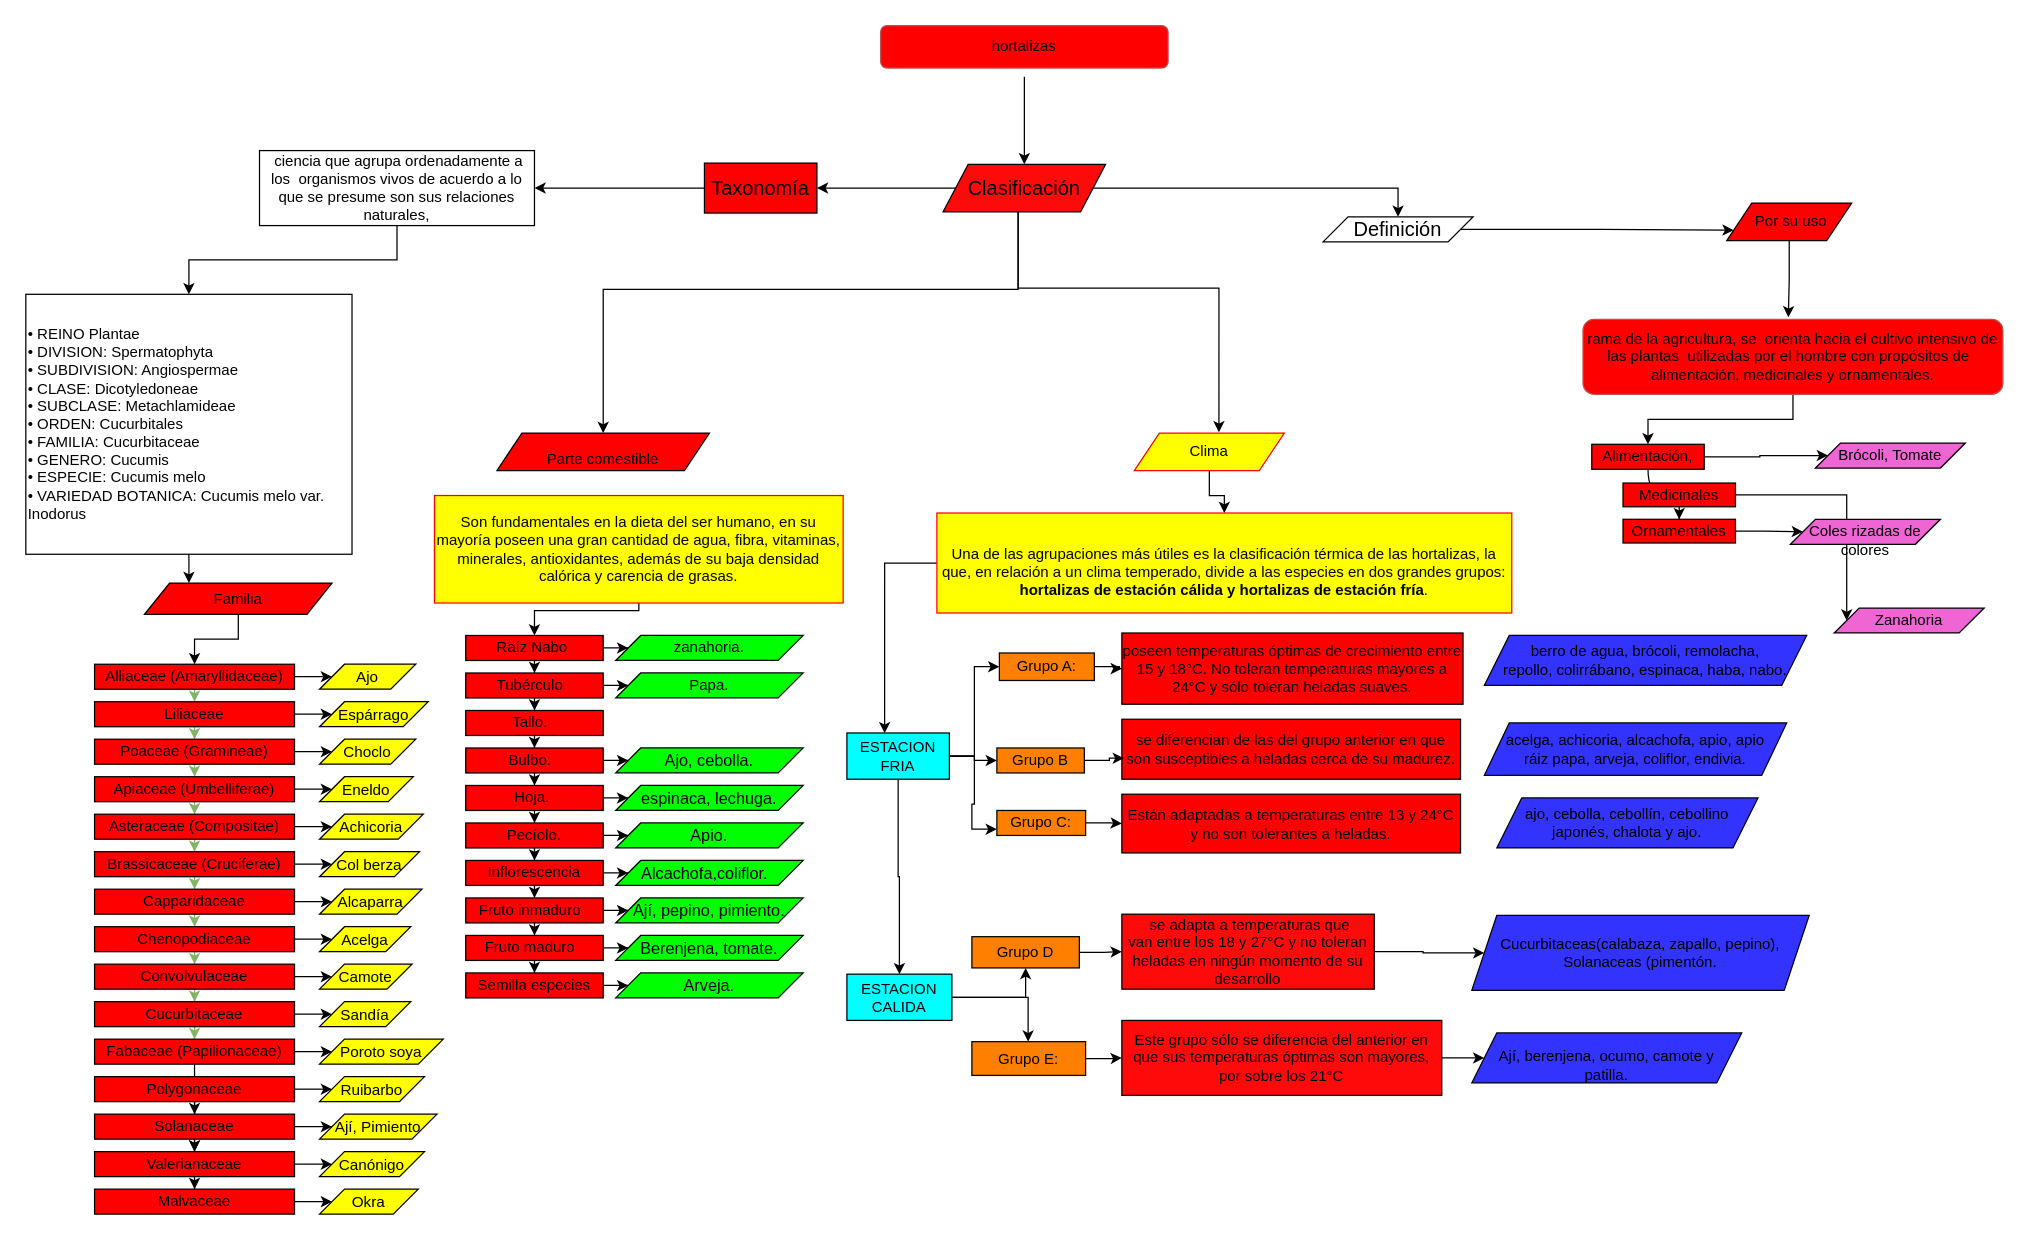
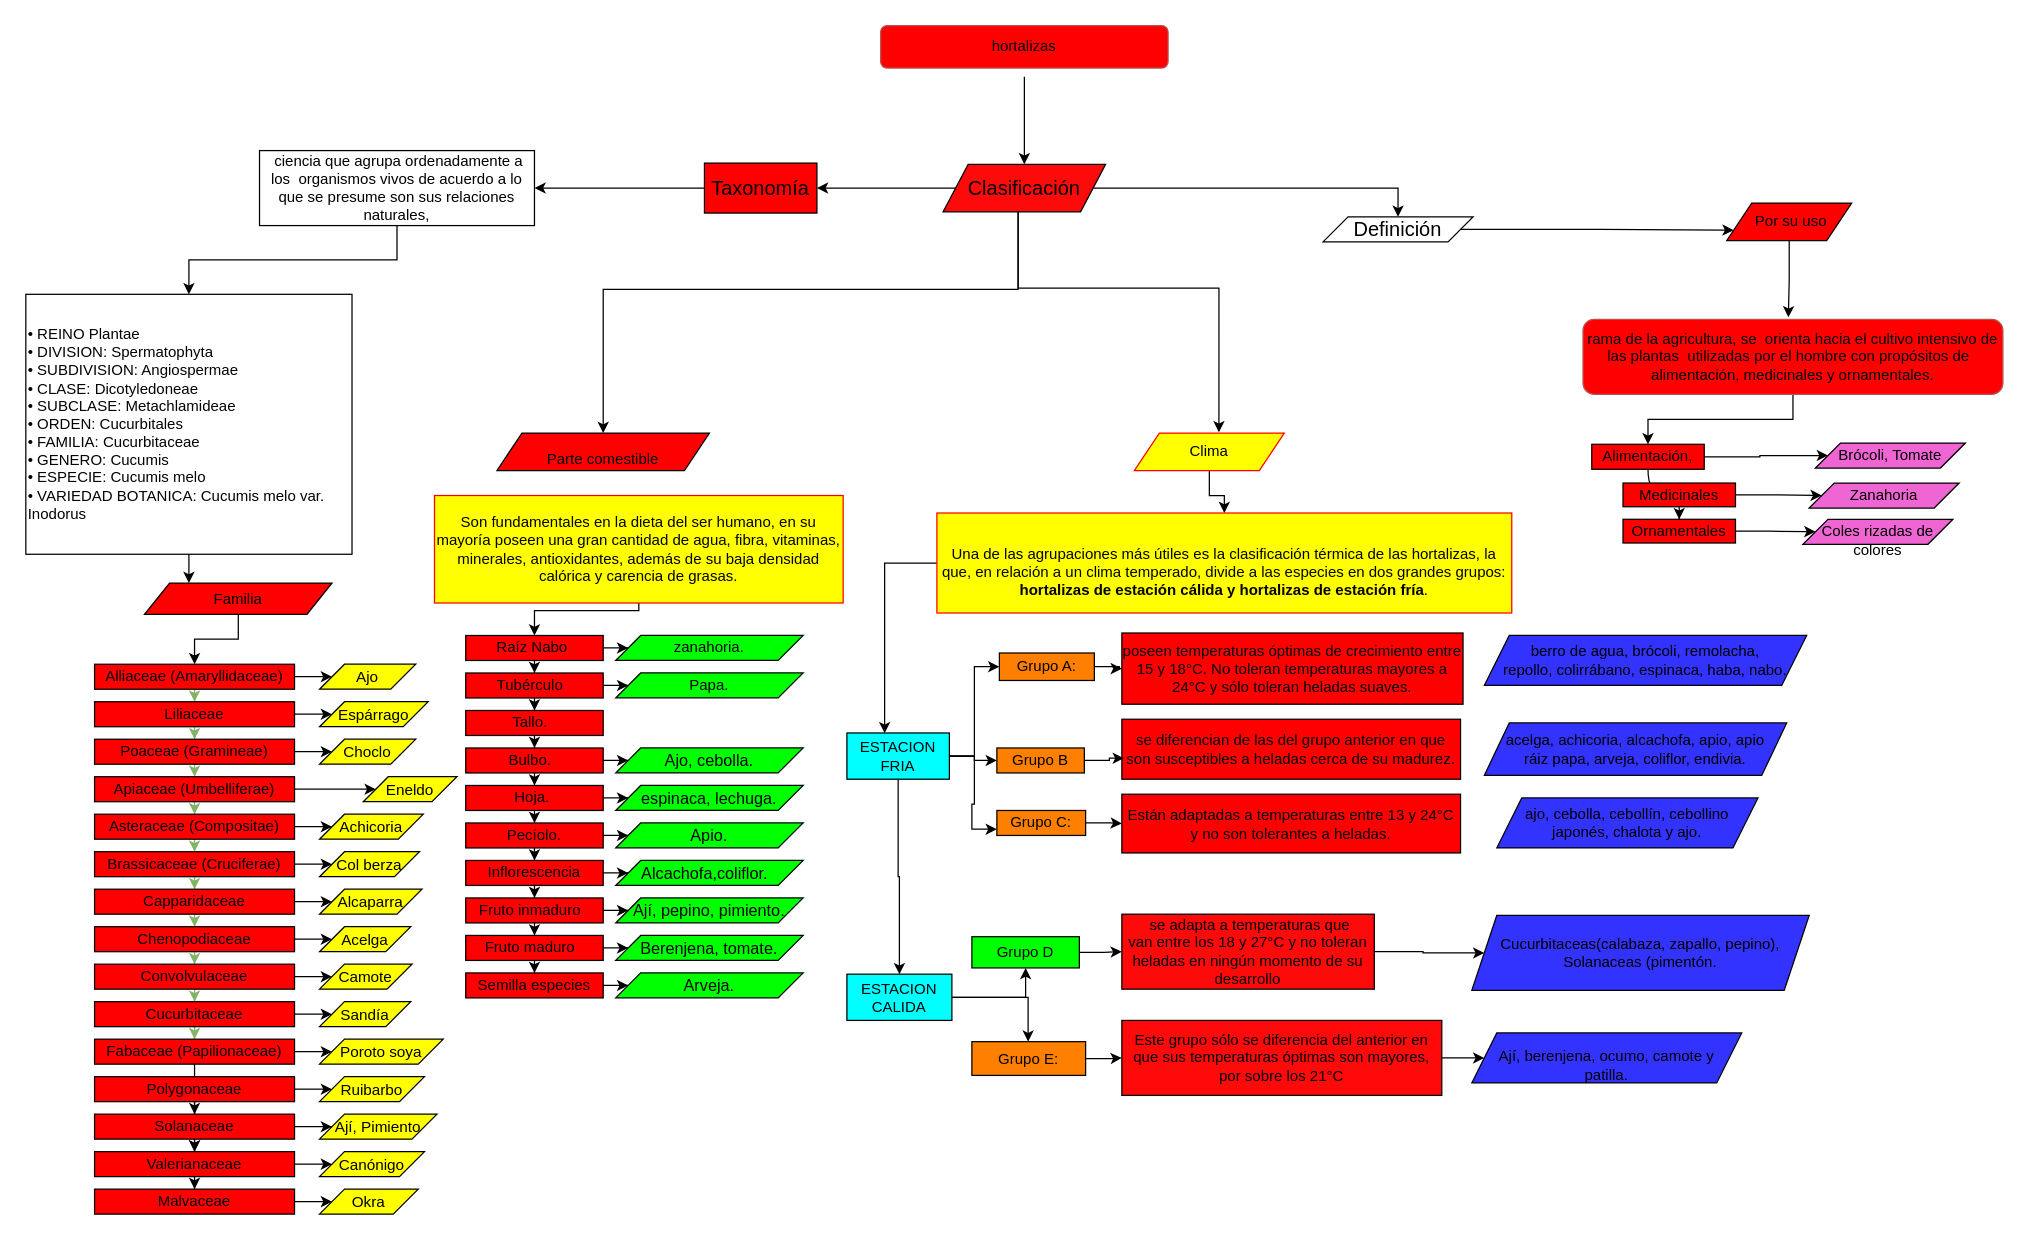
(1866, 532) -> (1878, 532)
(1909, 621) -> (1884, 496)
(366, 789) -> (410, 789)
(1026, 953) -> (1026, 953)
